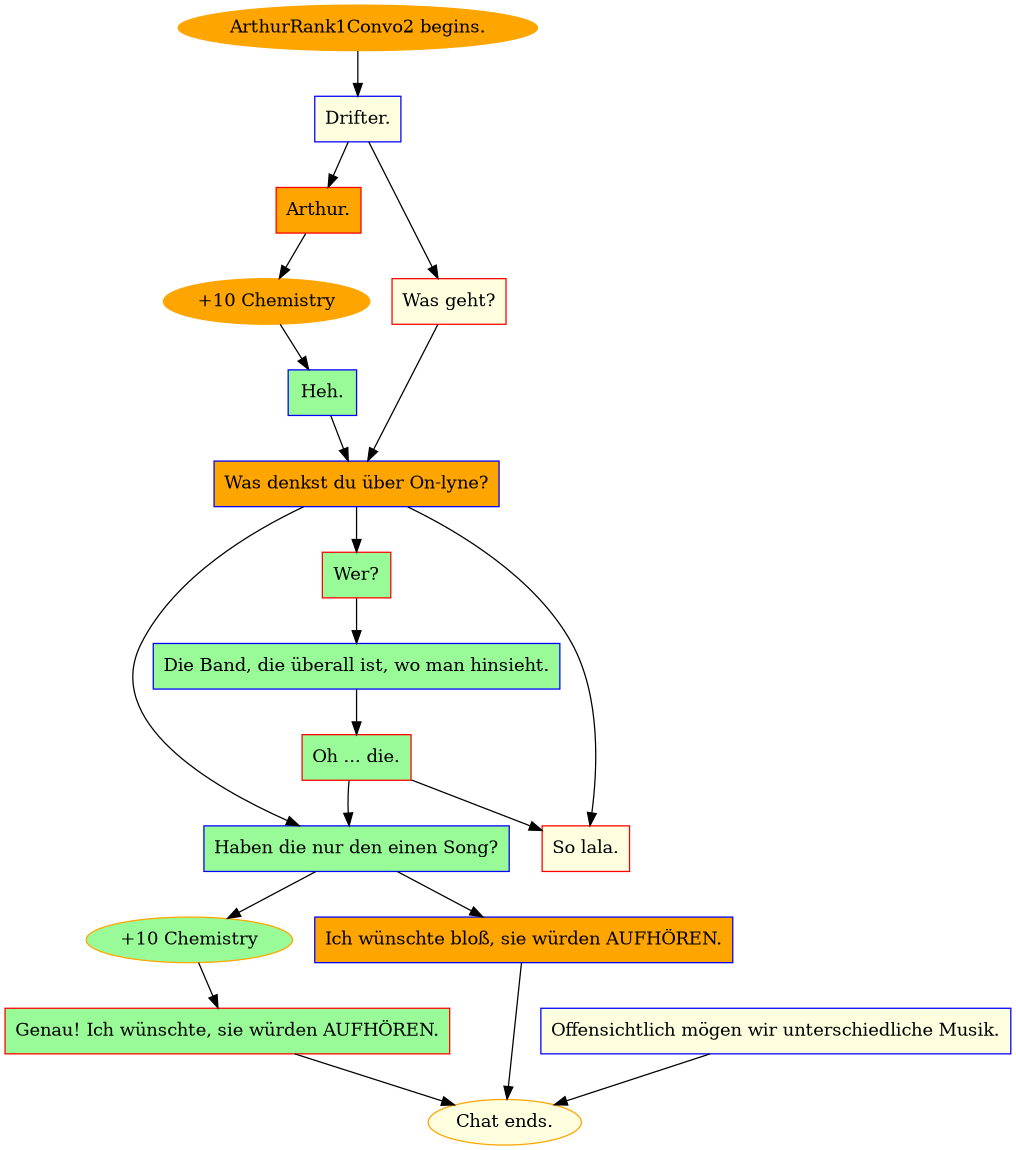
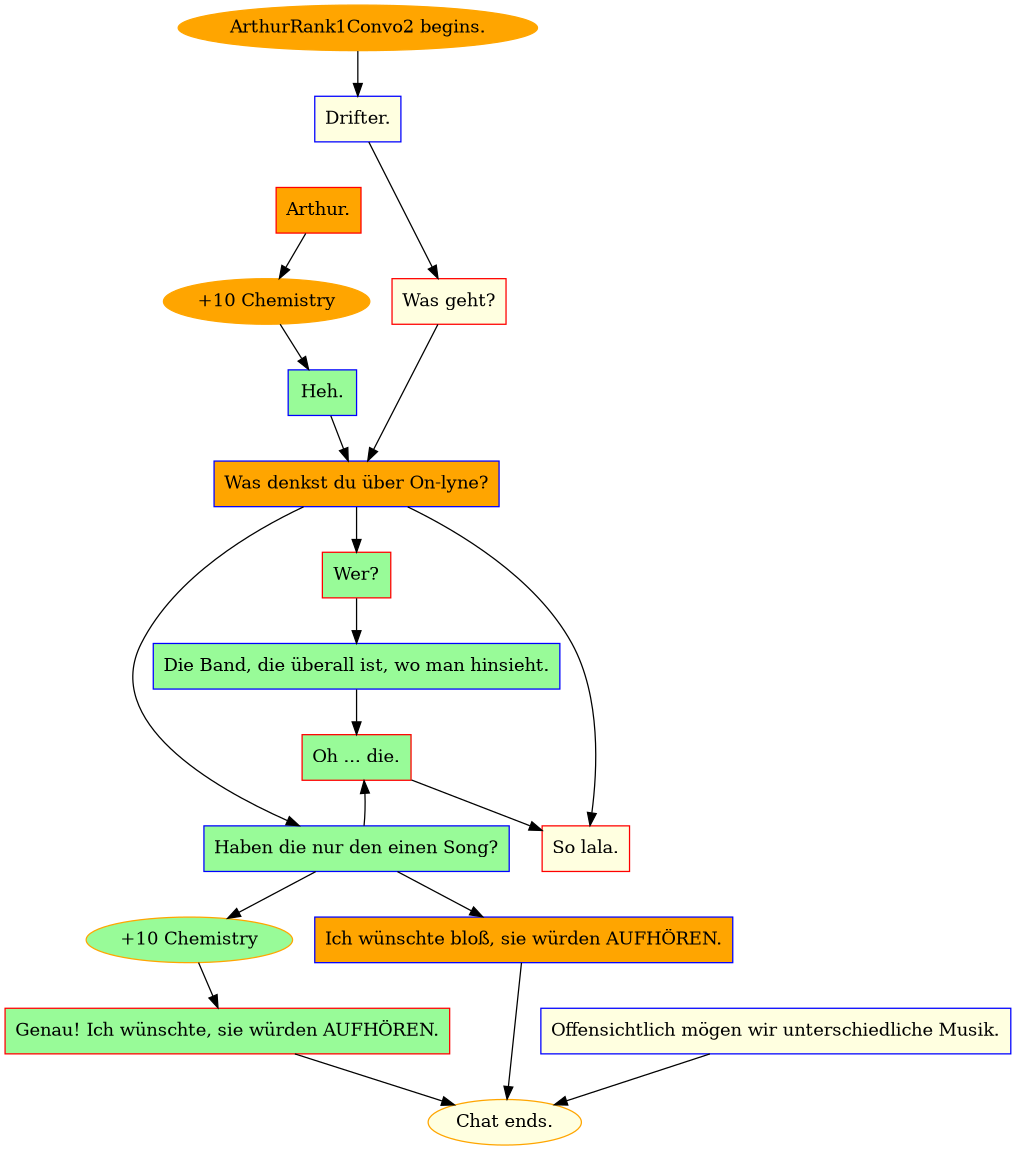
(341, 159) -> none
(348, 797) -> (365, 810)
